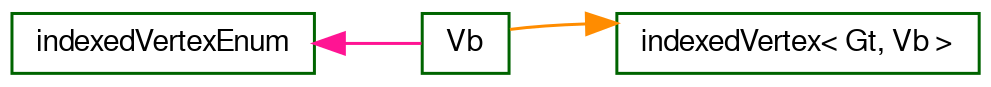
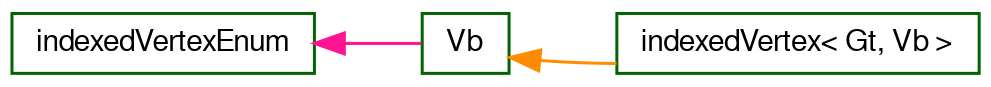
(548, 26) -> (578, 63)
